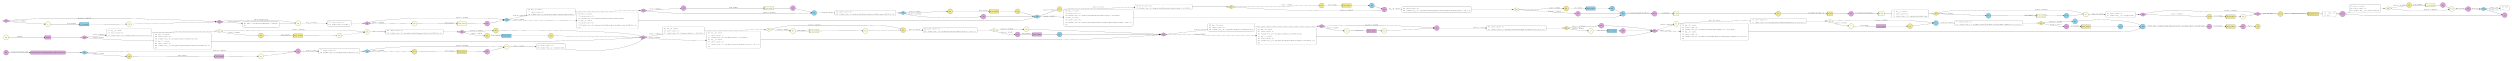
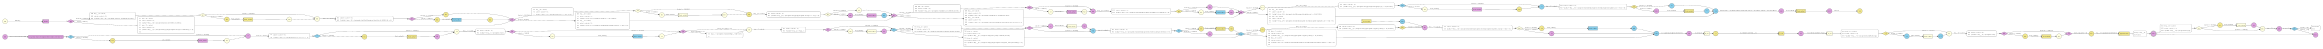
(1322, 6) -> none
(1830, 21) -> (1402, 6)
(605, 50) -> (506, 32)
